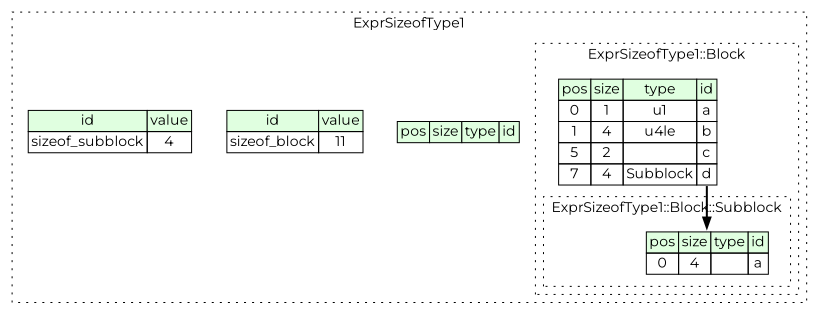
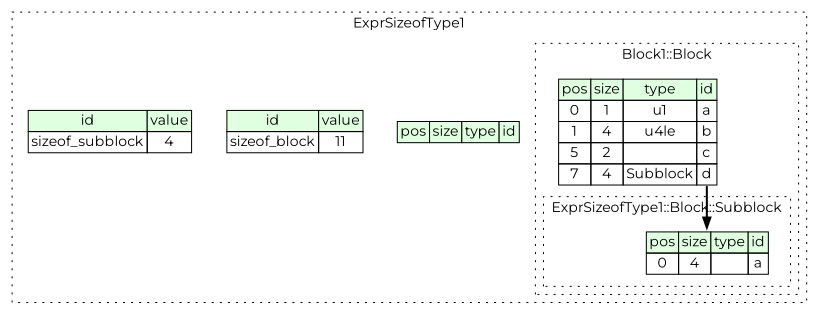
(667, 55) -> (667, 55)
